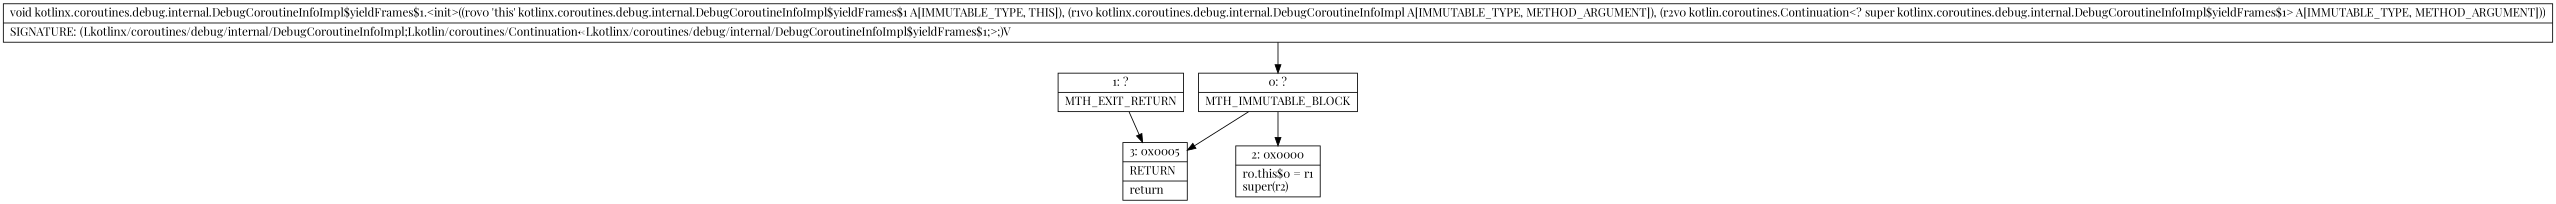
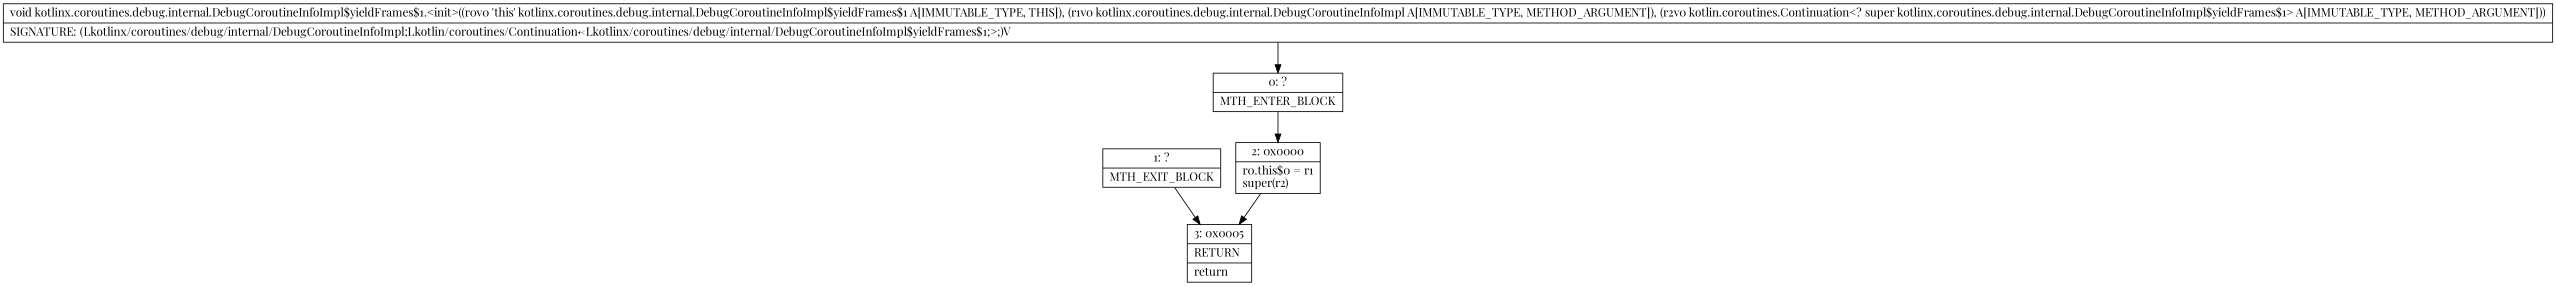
(1121, 102) -> (1162, 177)
(1278, 102) -> (1278, 102)
(1221, 129) -> (1252, 206)
